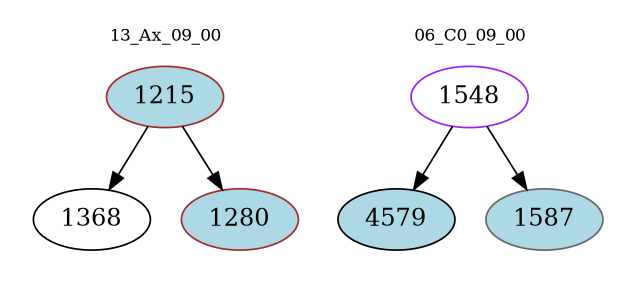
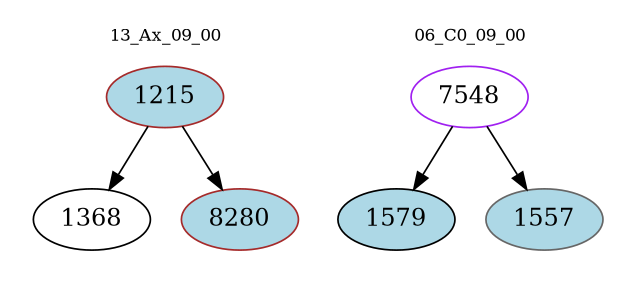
(470, 97) -> (470, 97)
(240, 219) -> (240, 219)
(396, 219) -> (396, 219)
(544, 219) -> (544, 219)
